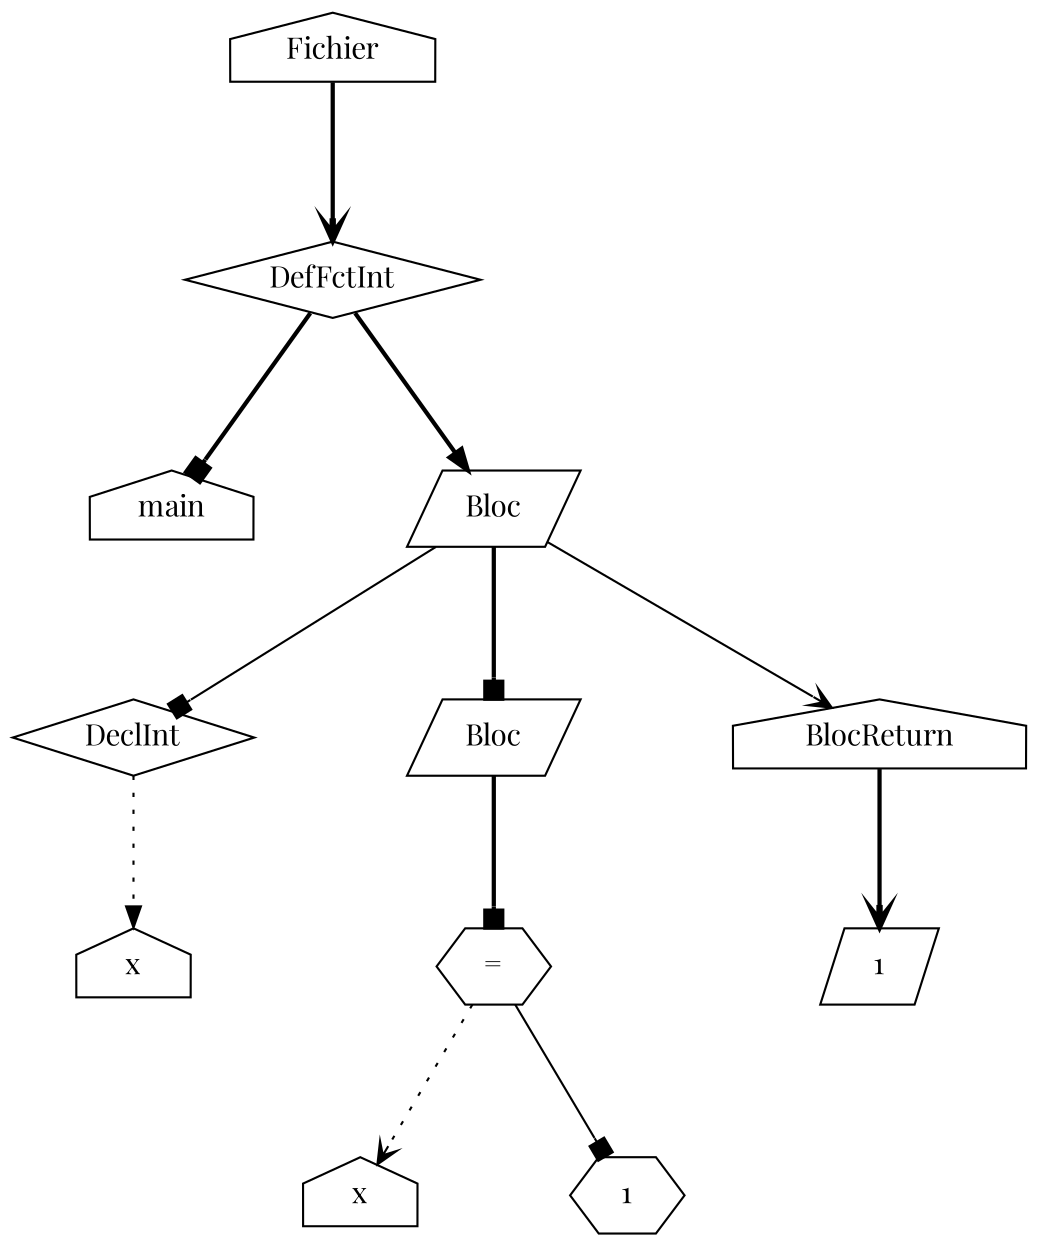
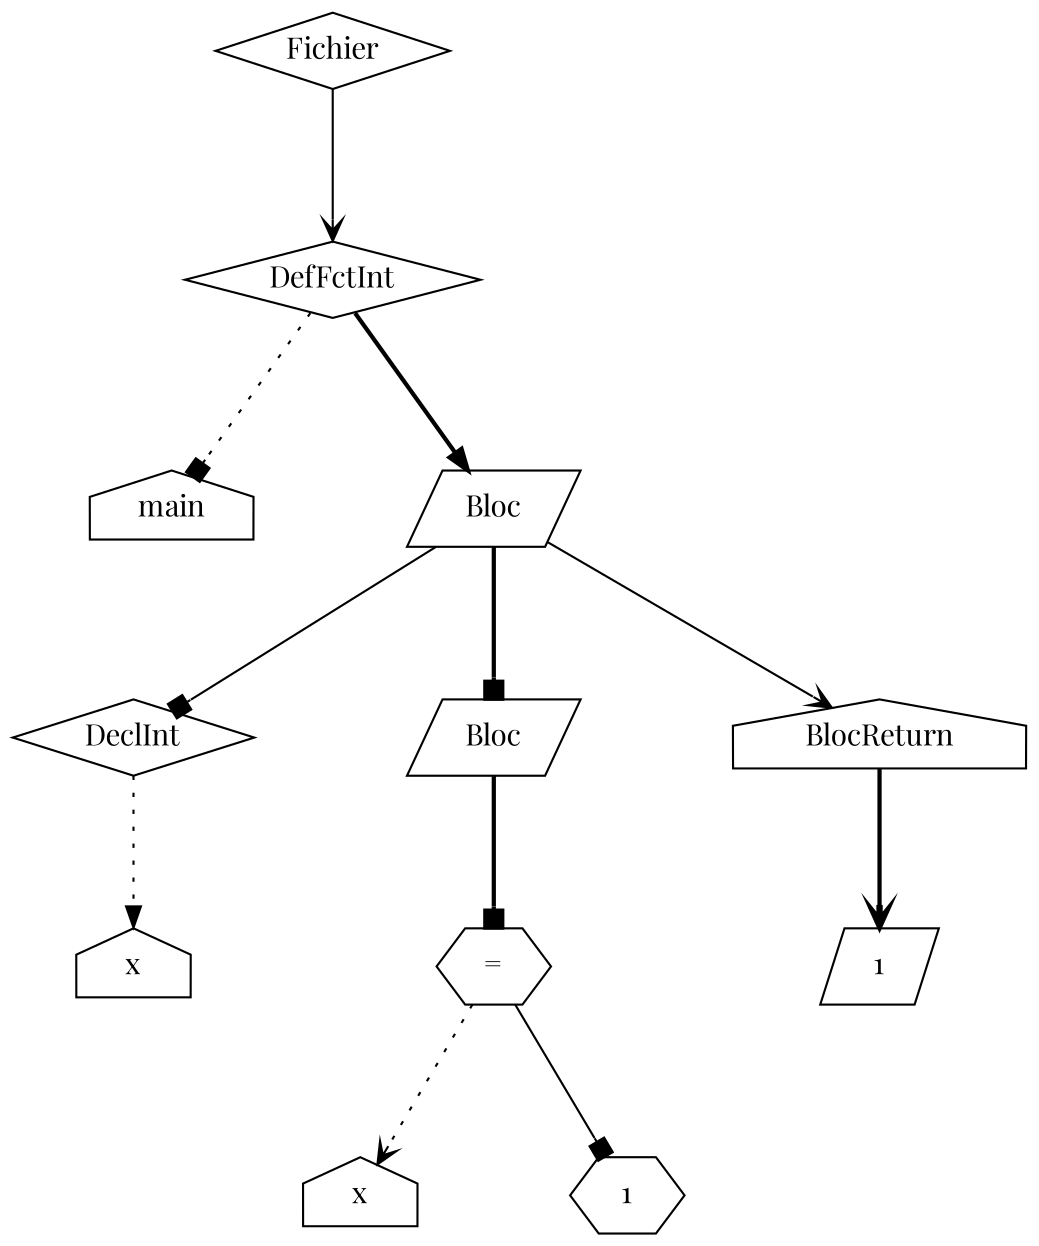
(333, 51) -> (333, 51)
(333, 151) -> (333, 154)
(258, 386) -> (258, 386)
